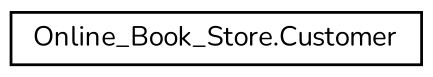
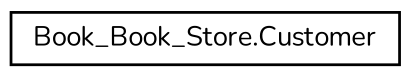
(216, 39) -> (205, 39)
